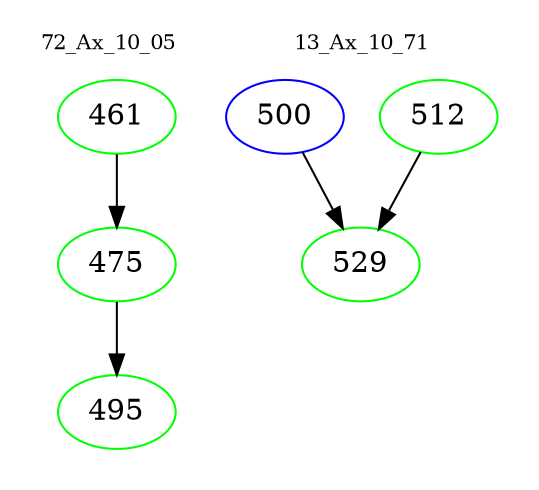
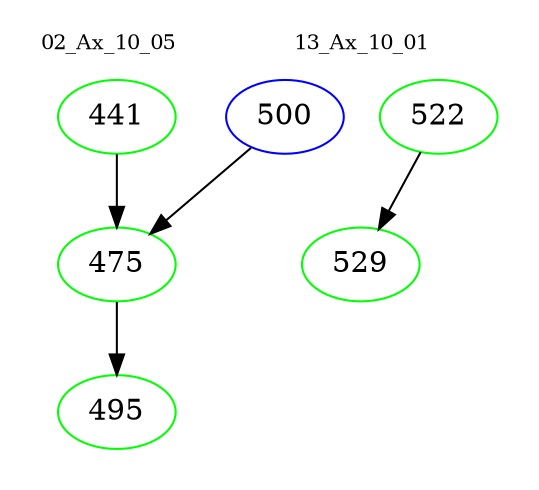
(109, 44) -> (109, 44)
(362, 44) -> (362, 44)
(117, 117) -> (117, 117)
(439, 117) -> (439, 117)
(318, 181) -> (223, 171)
